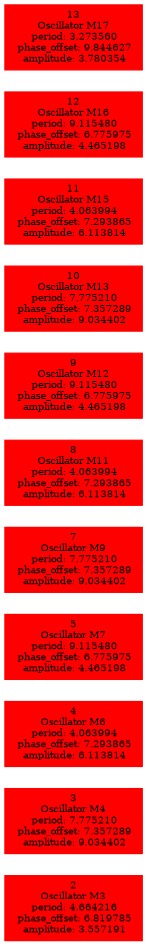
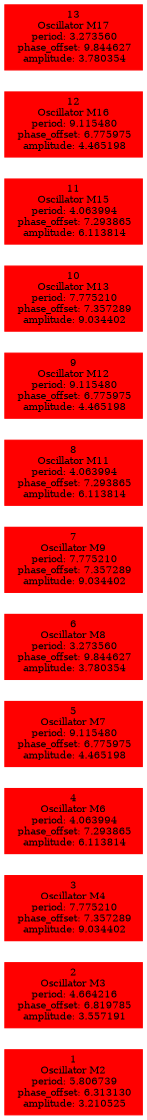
none -> (74, 647)
none -> (74, 1082)
